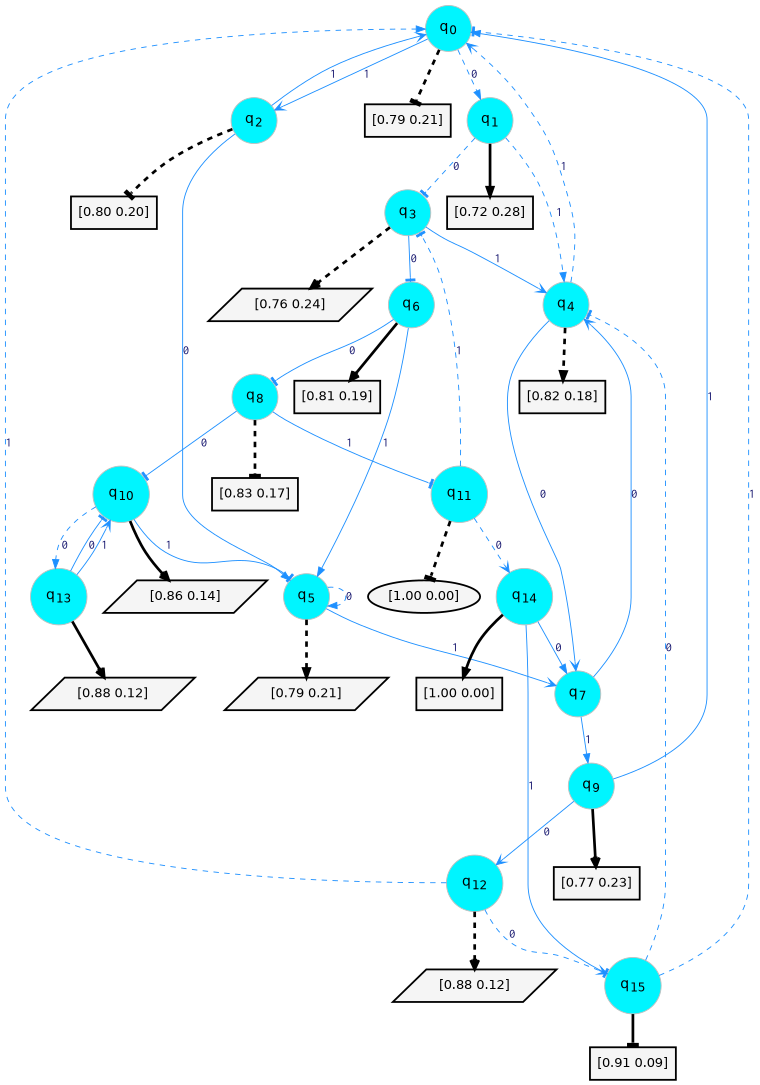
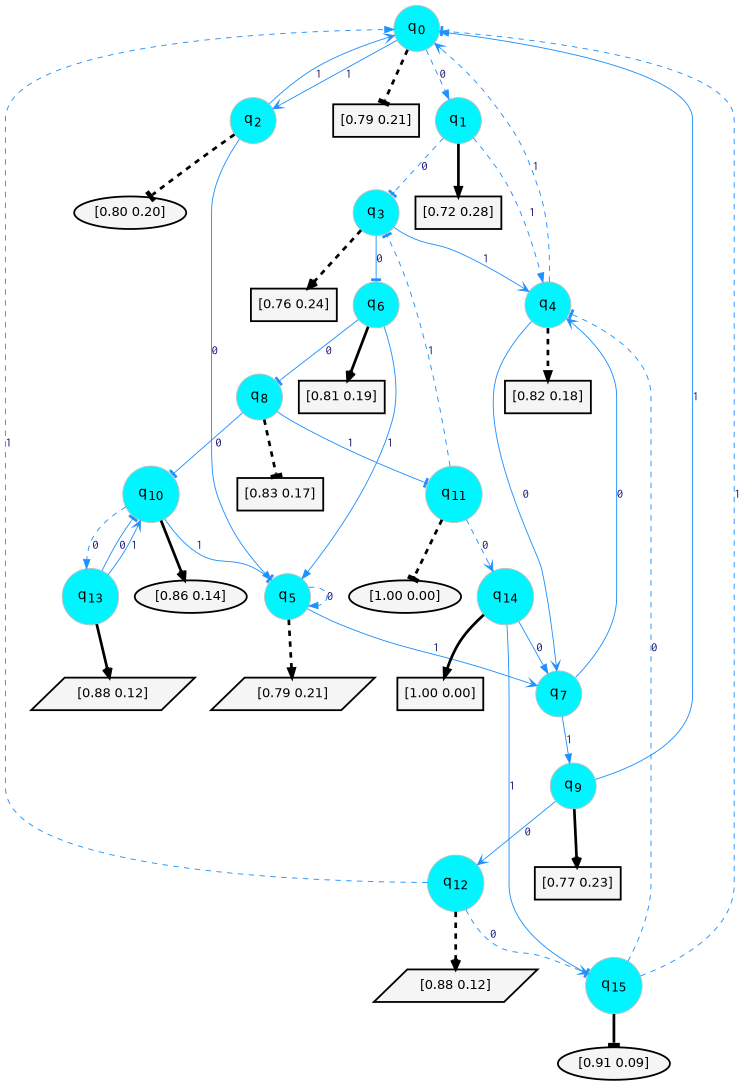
(114, 213) -> (130, 213)
(290, 305) -> (294, 305)
(185, 597) -> (191, 597)
(633, 1064) -> (614, 1064)
